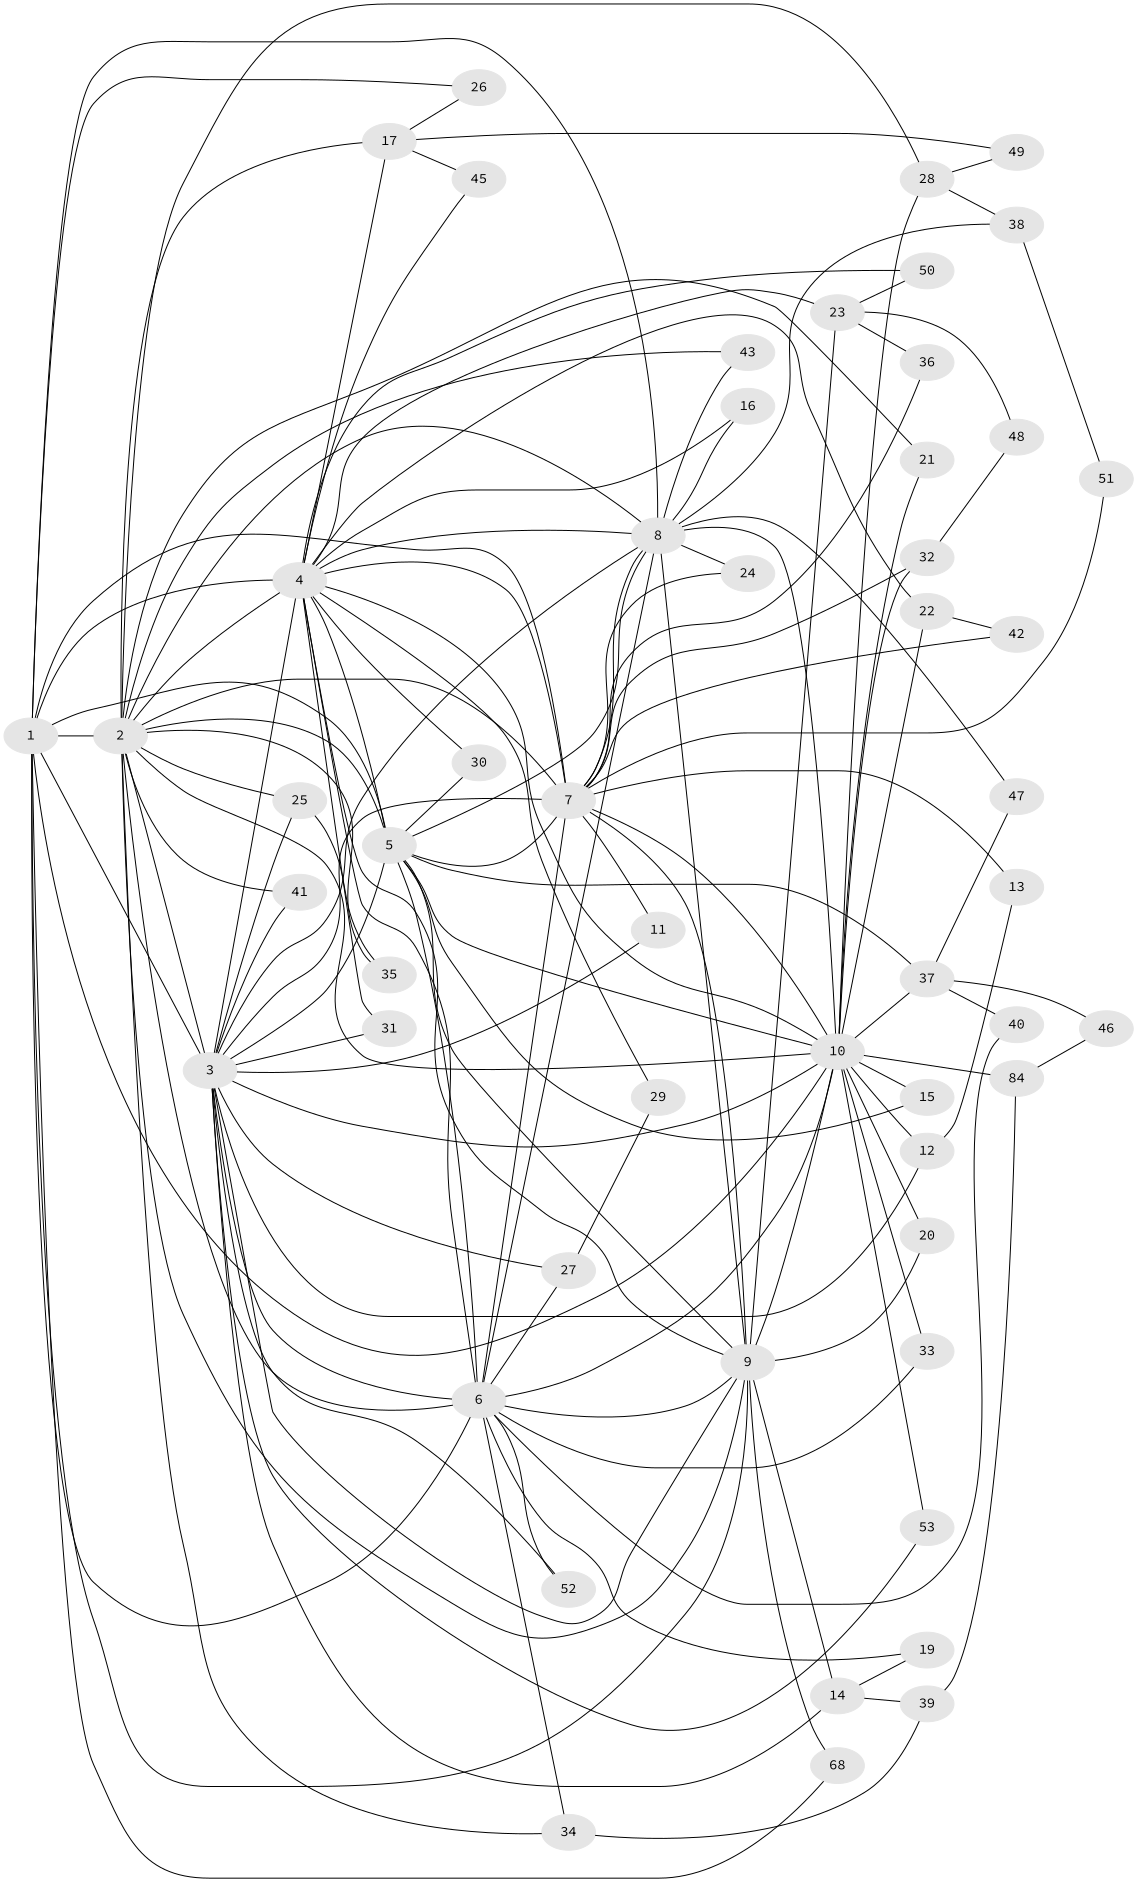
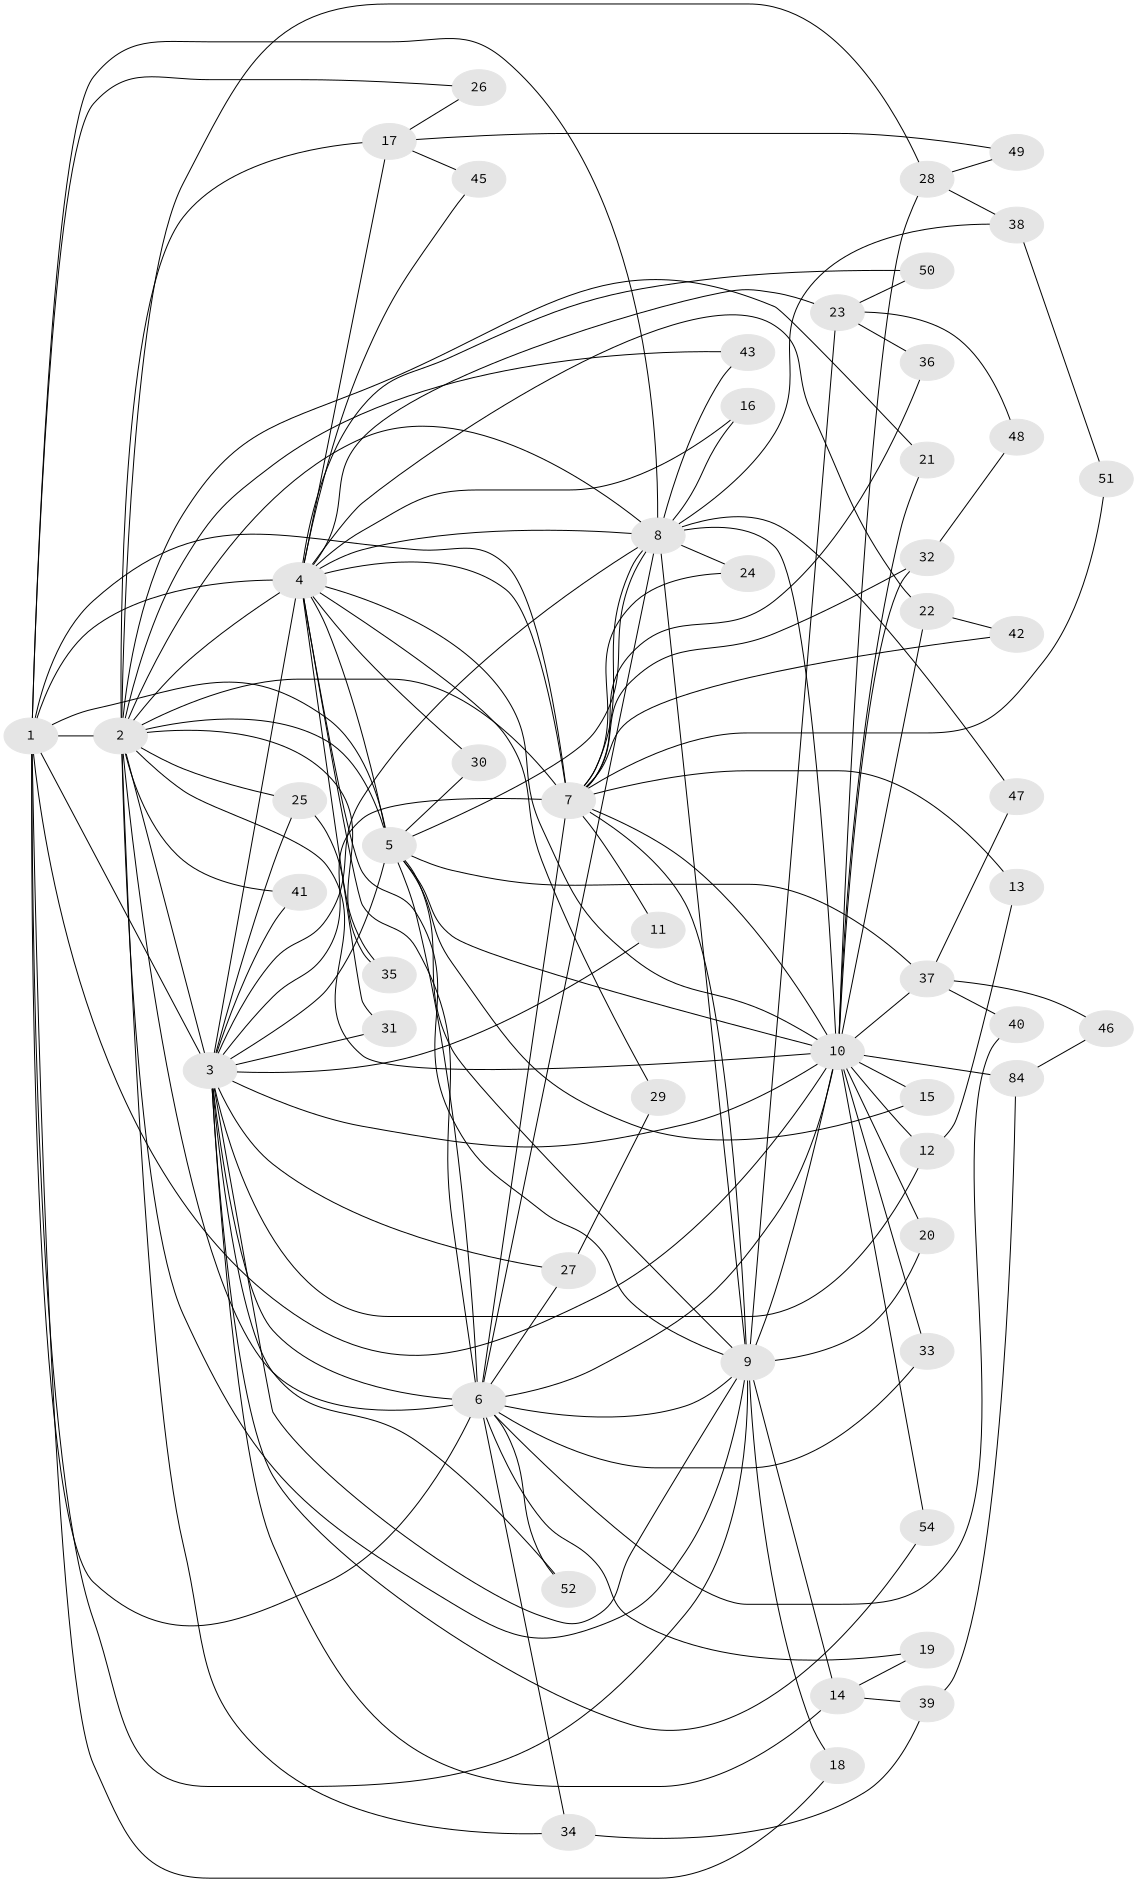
(493, 864) -> none
(927, 1528) -> (927, 1528)
(837, 1766) -> (837, 1766)
